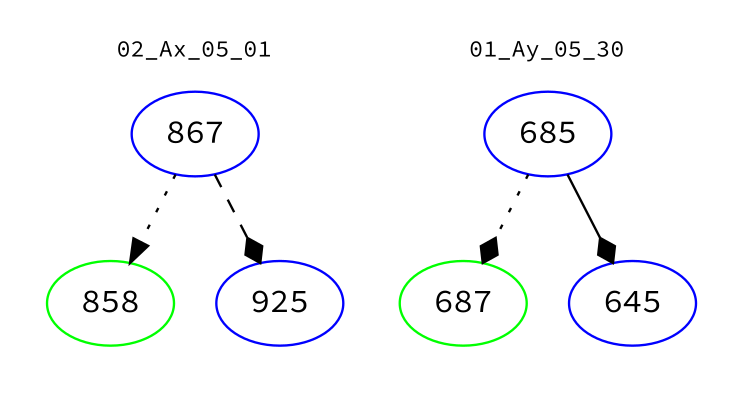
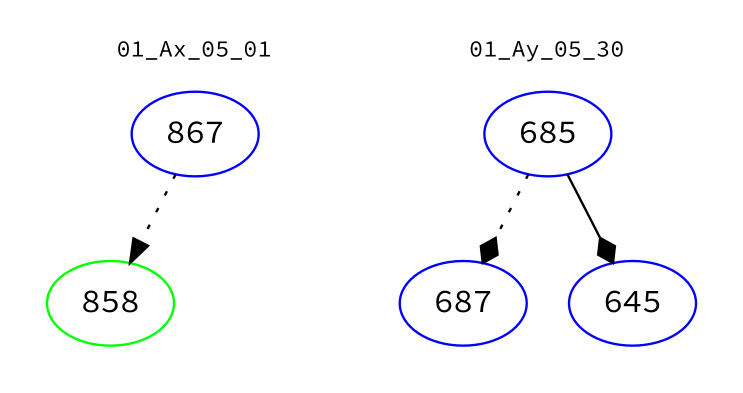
(195, 51) -> (195, 51)
(280, 303) -> none
(463, 303) -> (463, 303)
